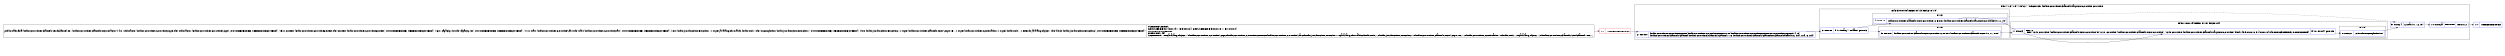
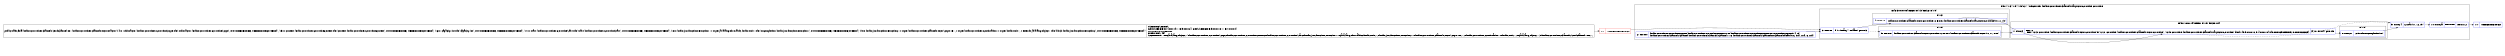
(2188, 13) -> (2293, 35)
(1634, 32) -> (1725, 28)
